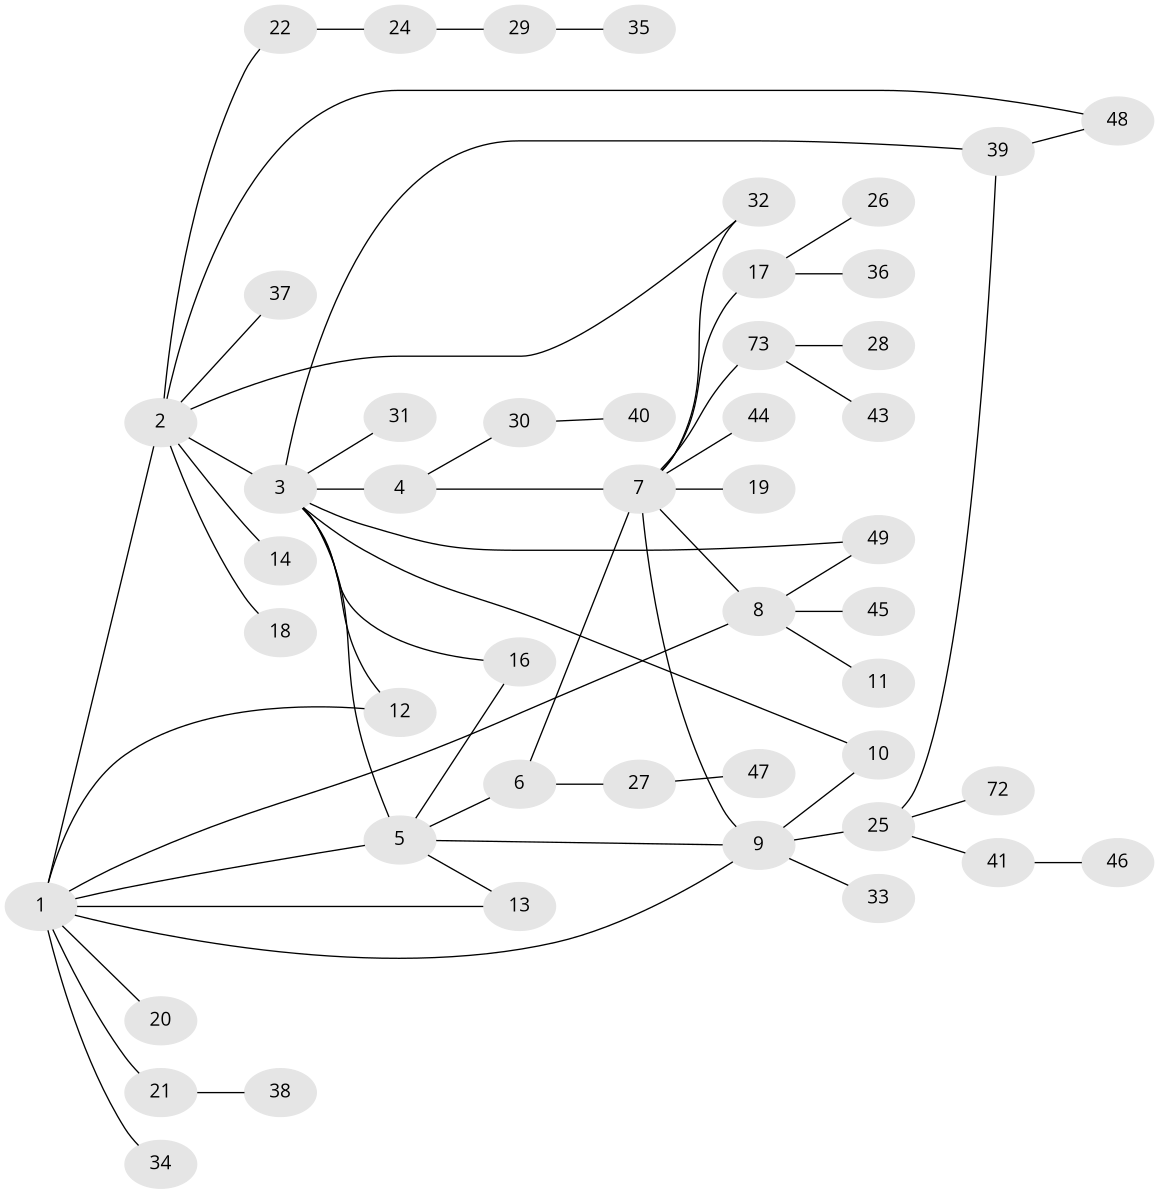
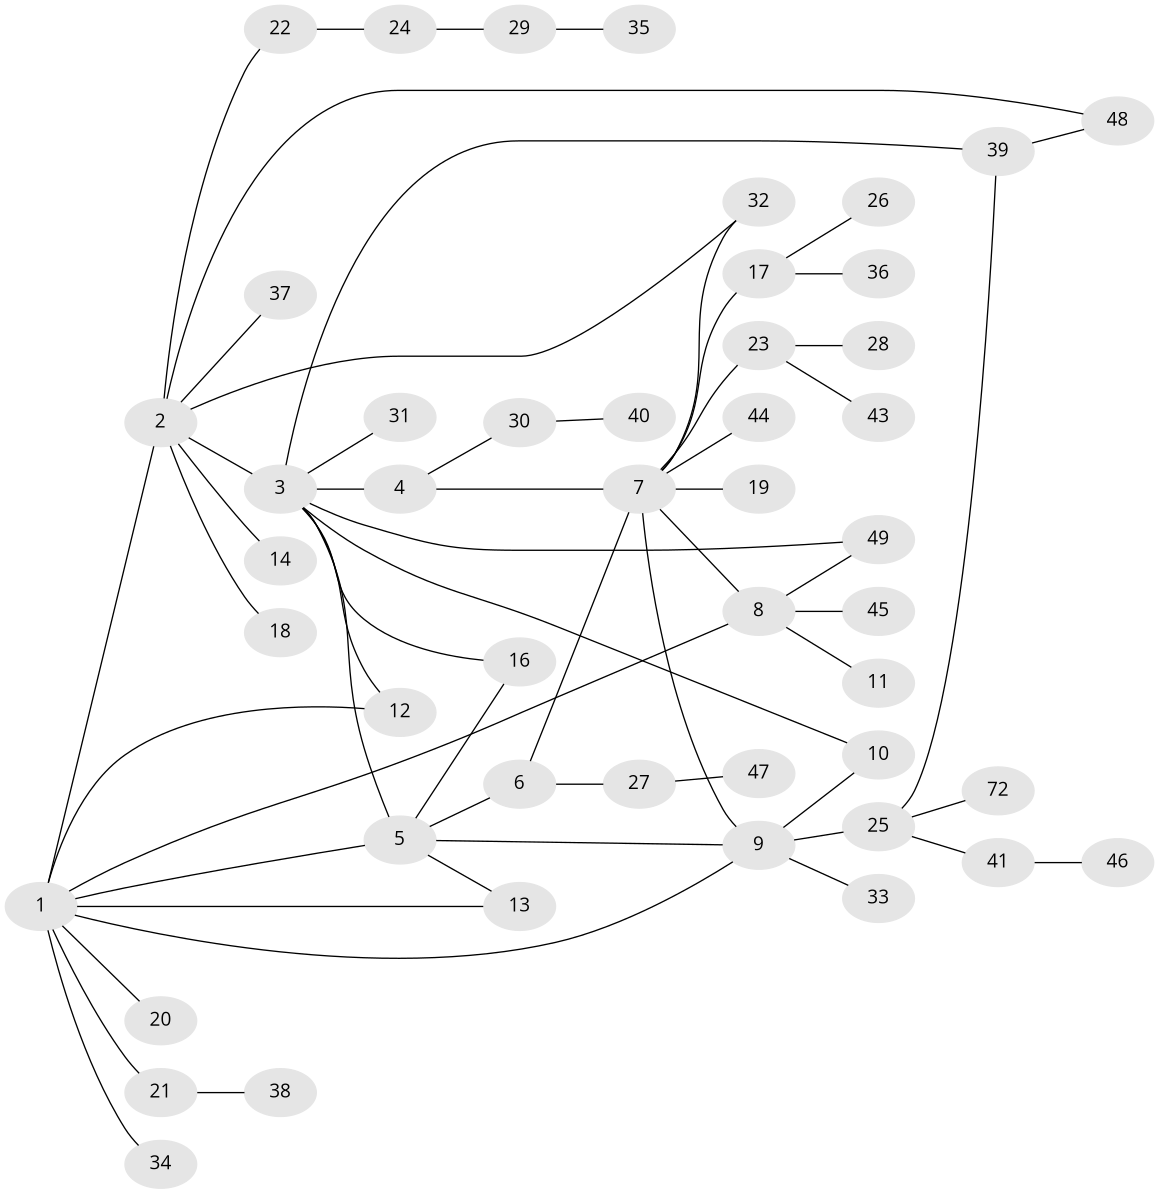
(759, 346) -> (759, 346)
